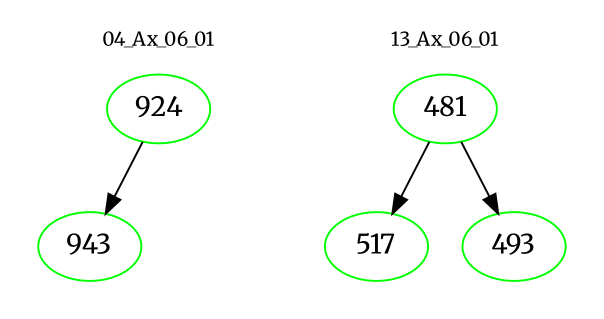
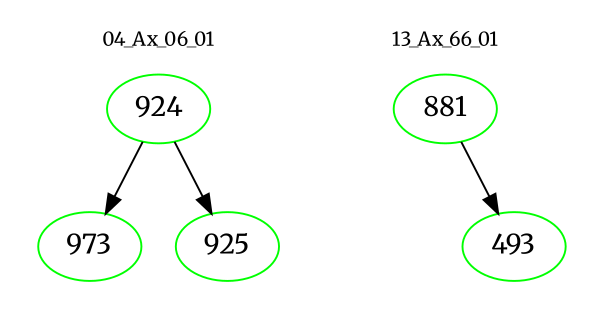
(445, 41) -> (445, 41)
(445, 109) -> (445, 109)
(90, 247) -> (90, 247)
none -> (227, 247)
(376, 247) -> none
